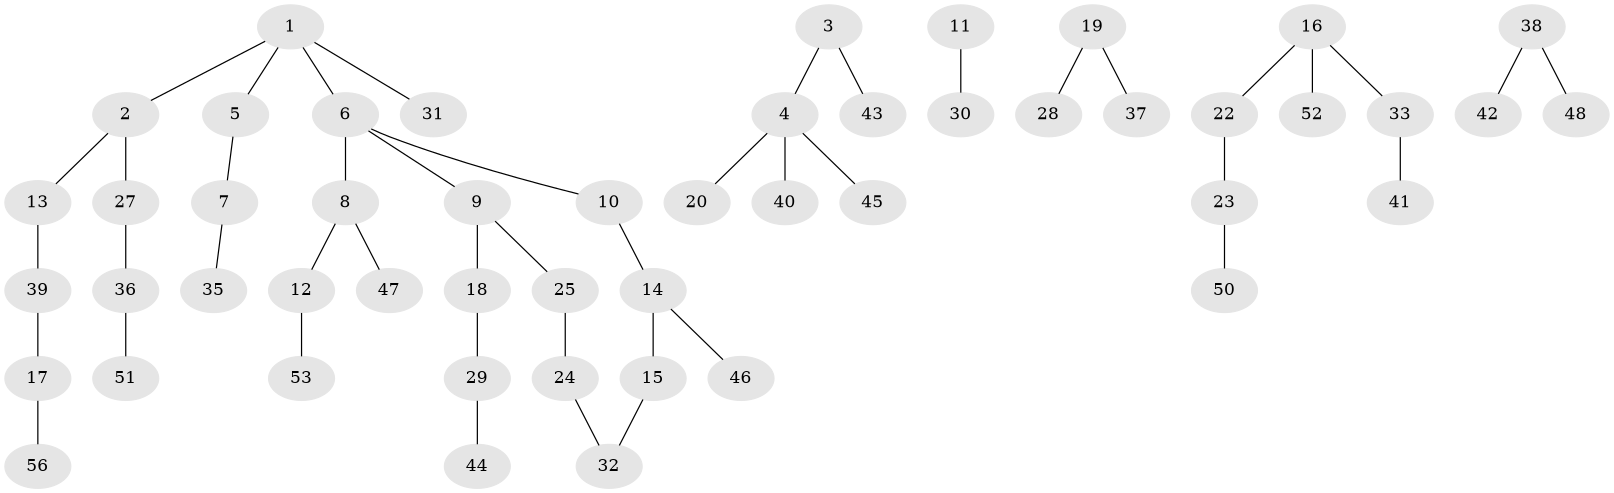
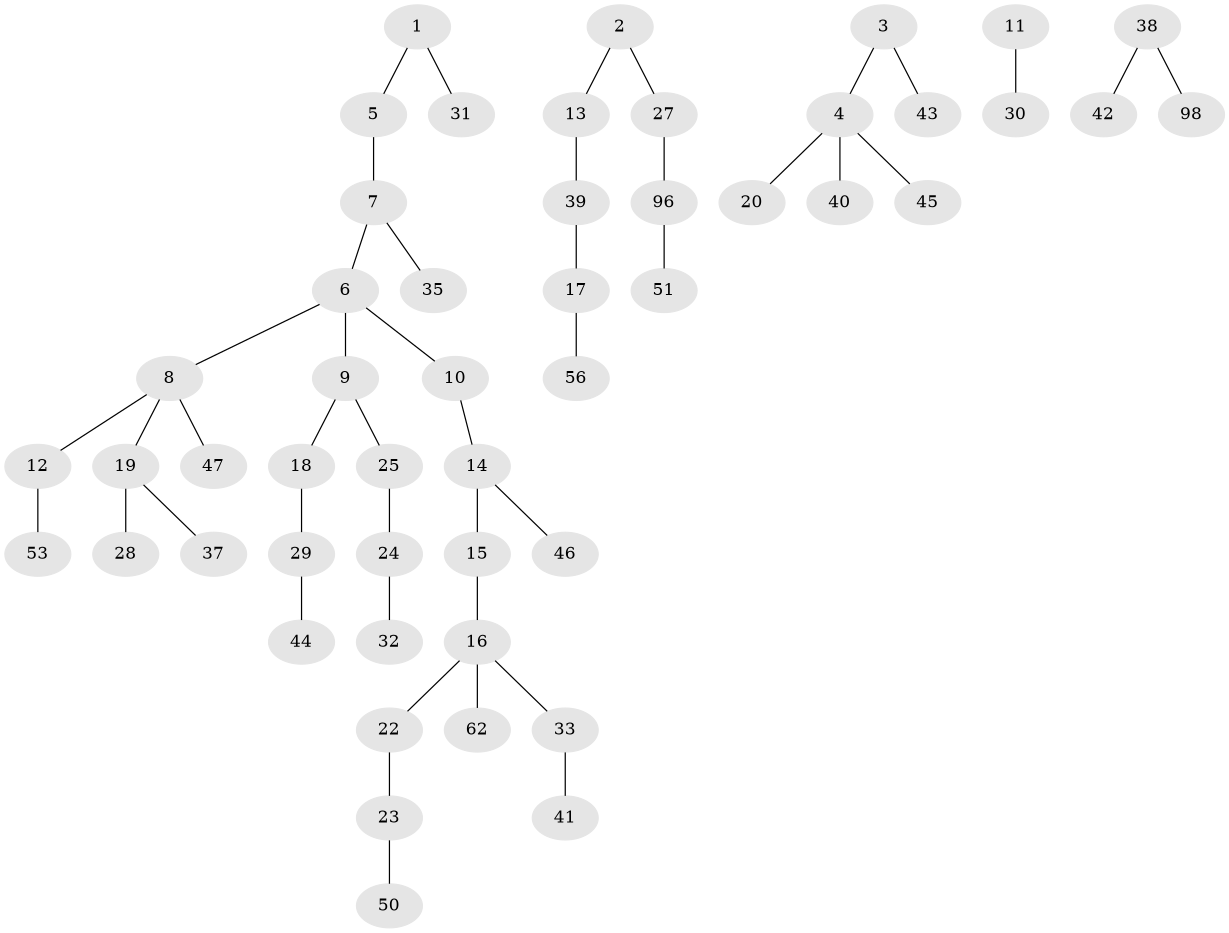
(208, 71) -> none
(318, 71) -> (360, 247)
(1312, 115) -> (477, 730)
(1576, 115) -> (1192, 115)
(126, 291) -> (664, 203)
none -> (148, 422)
(631, 422) -> (477, 598)
